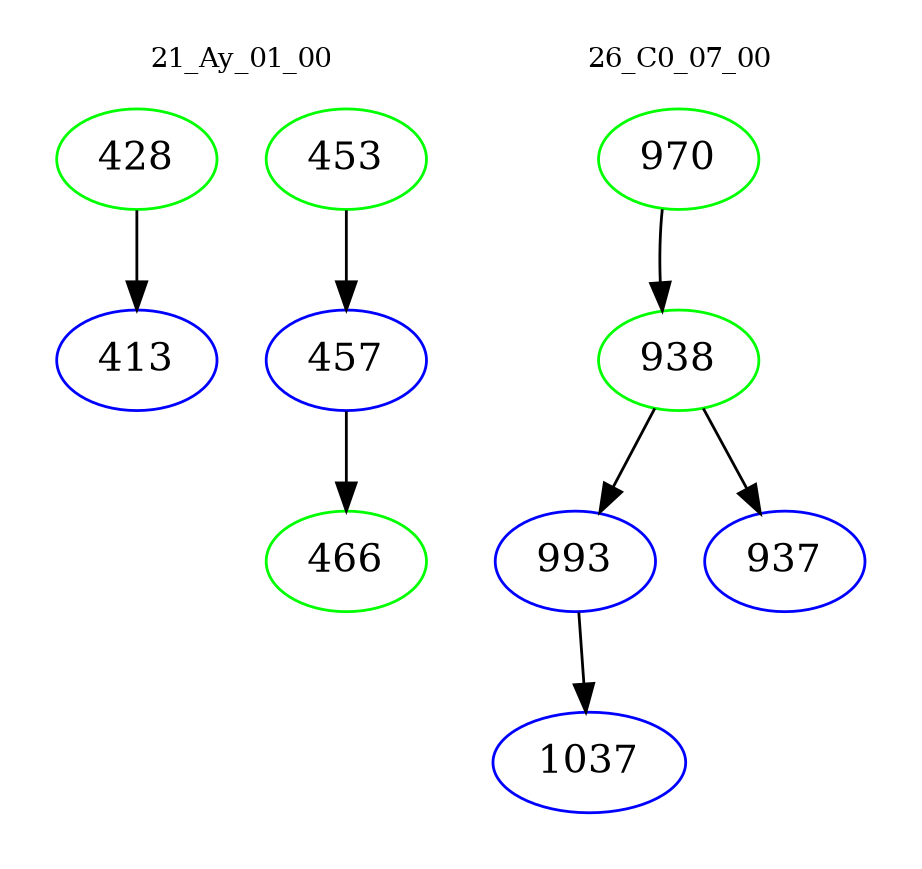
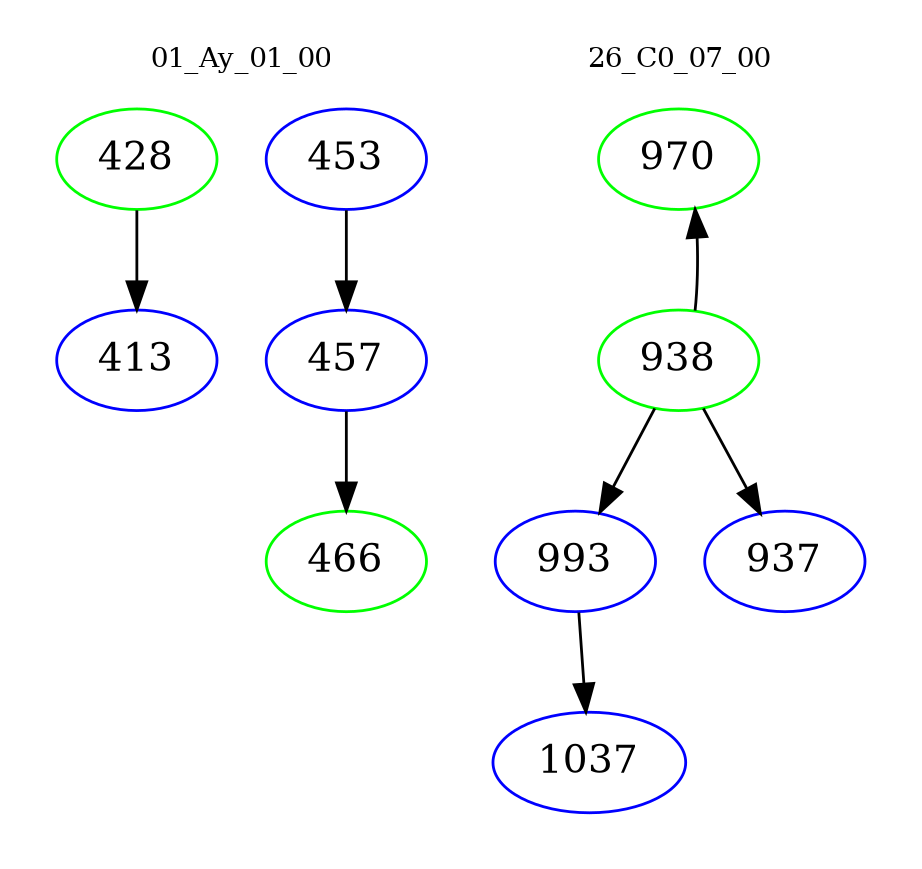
(242, 60) -> (242, 60)
(346, 159) -> (346, 159)
(660, 246) -> (697, 274)
